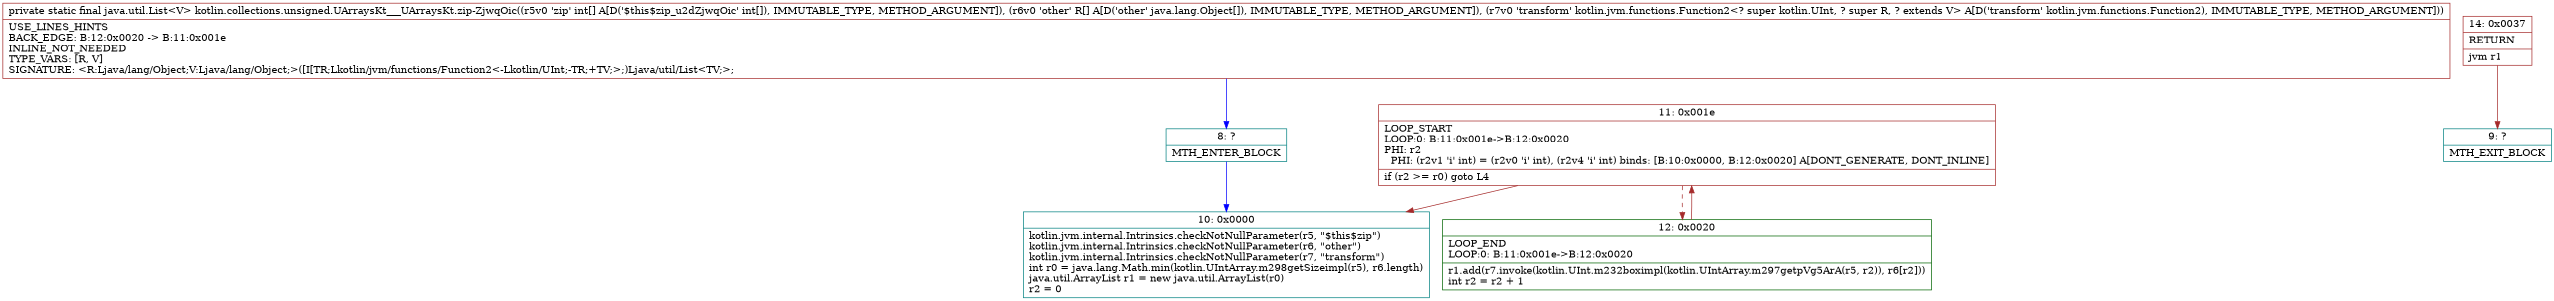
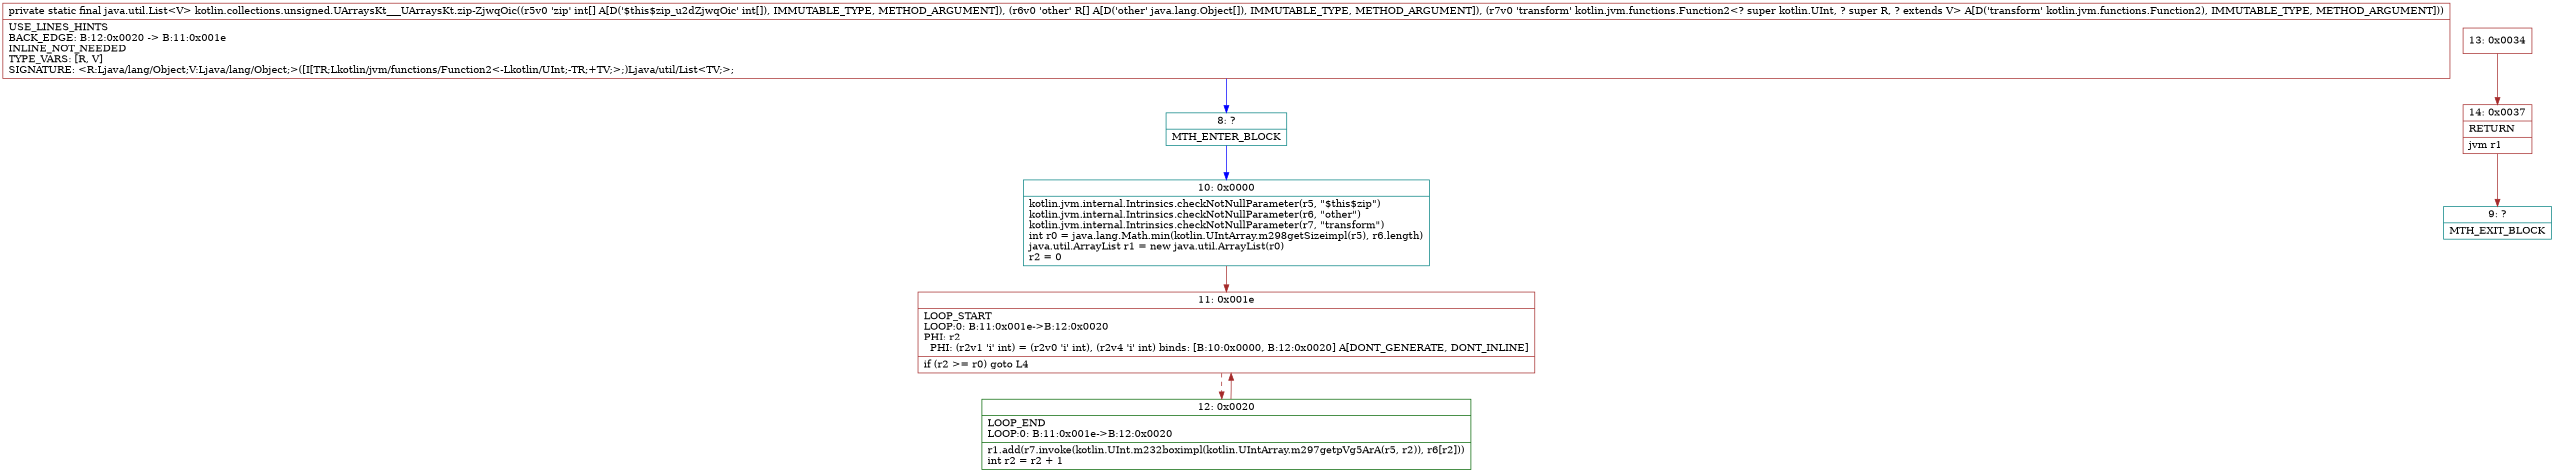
none -> (2498, 41)
(1466, 198) -> (1226, 275)
